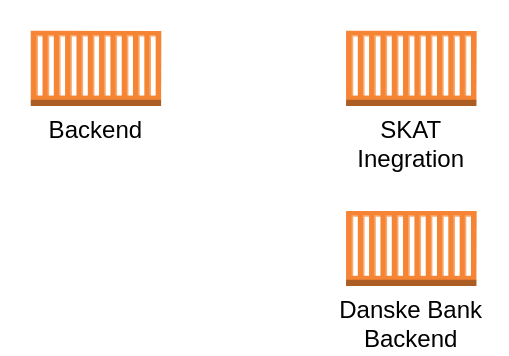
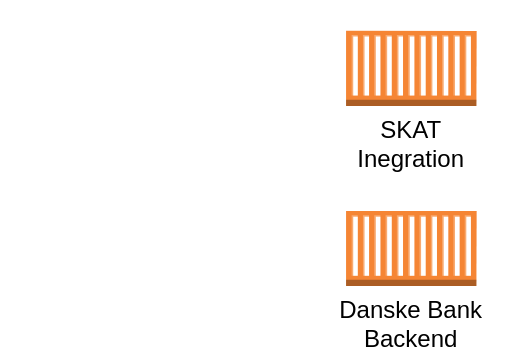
(96, 68) -> none
